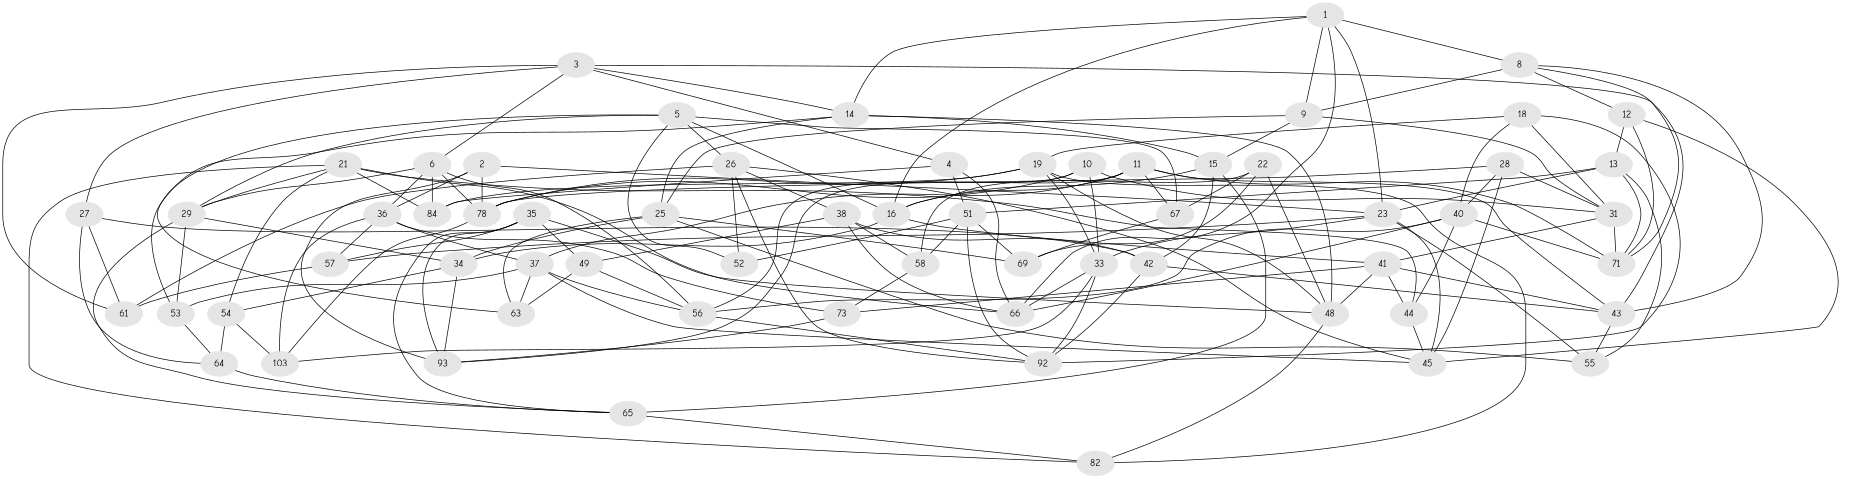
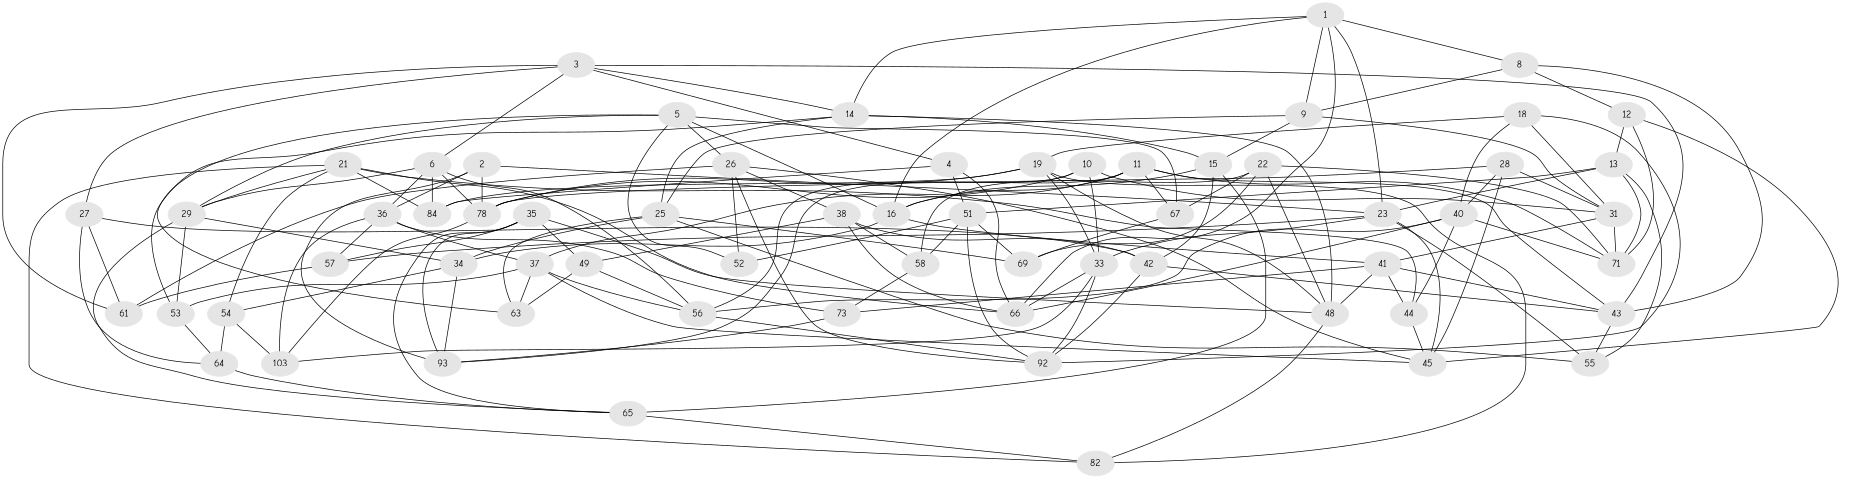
(1638, 93) -> (1448, 178)
